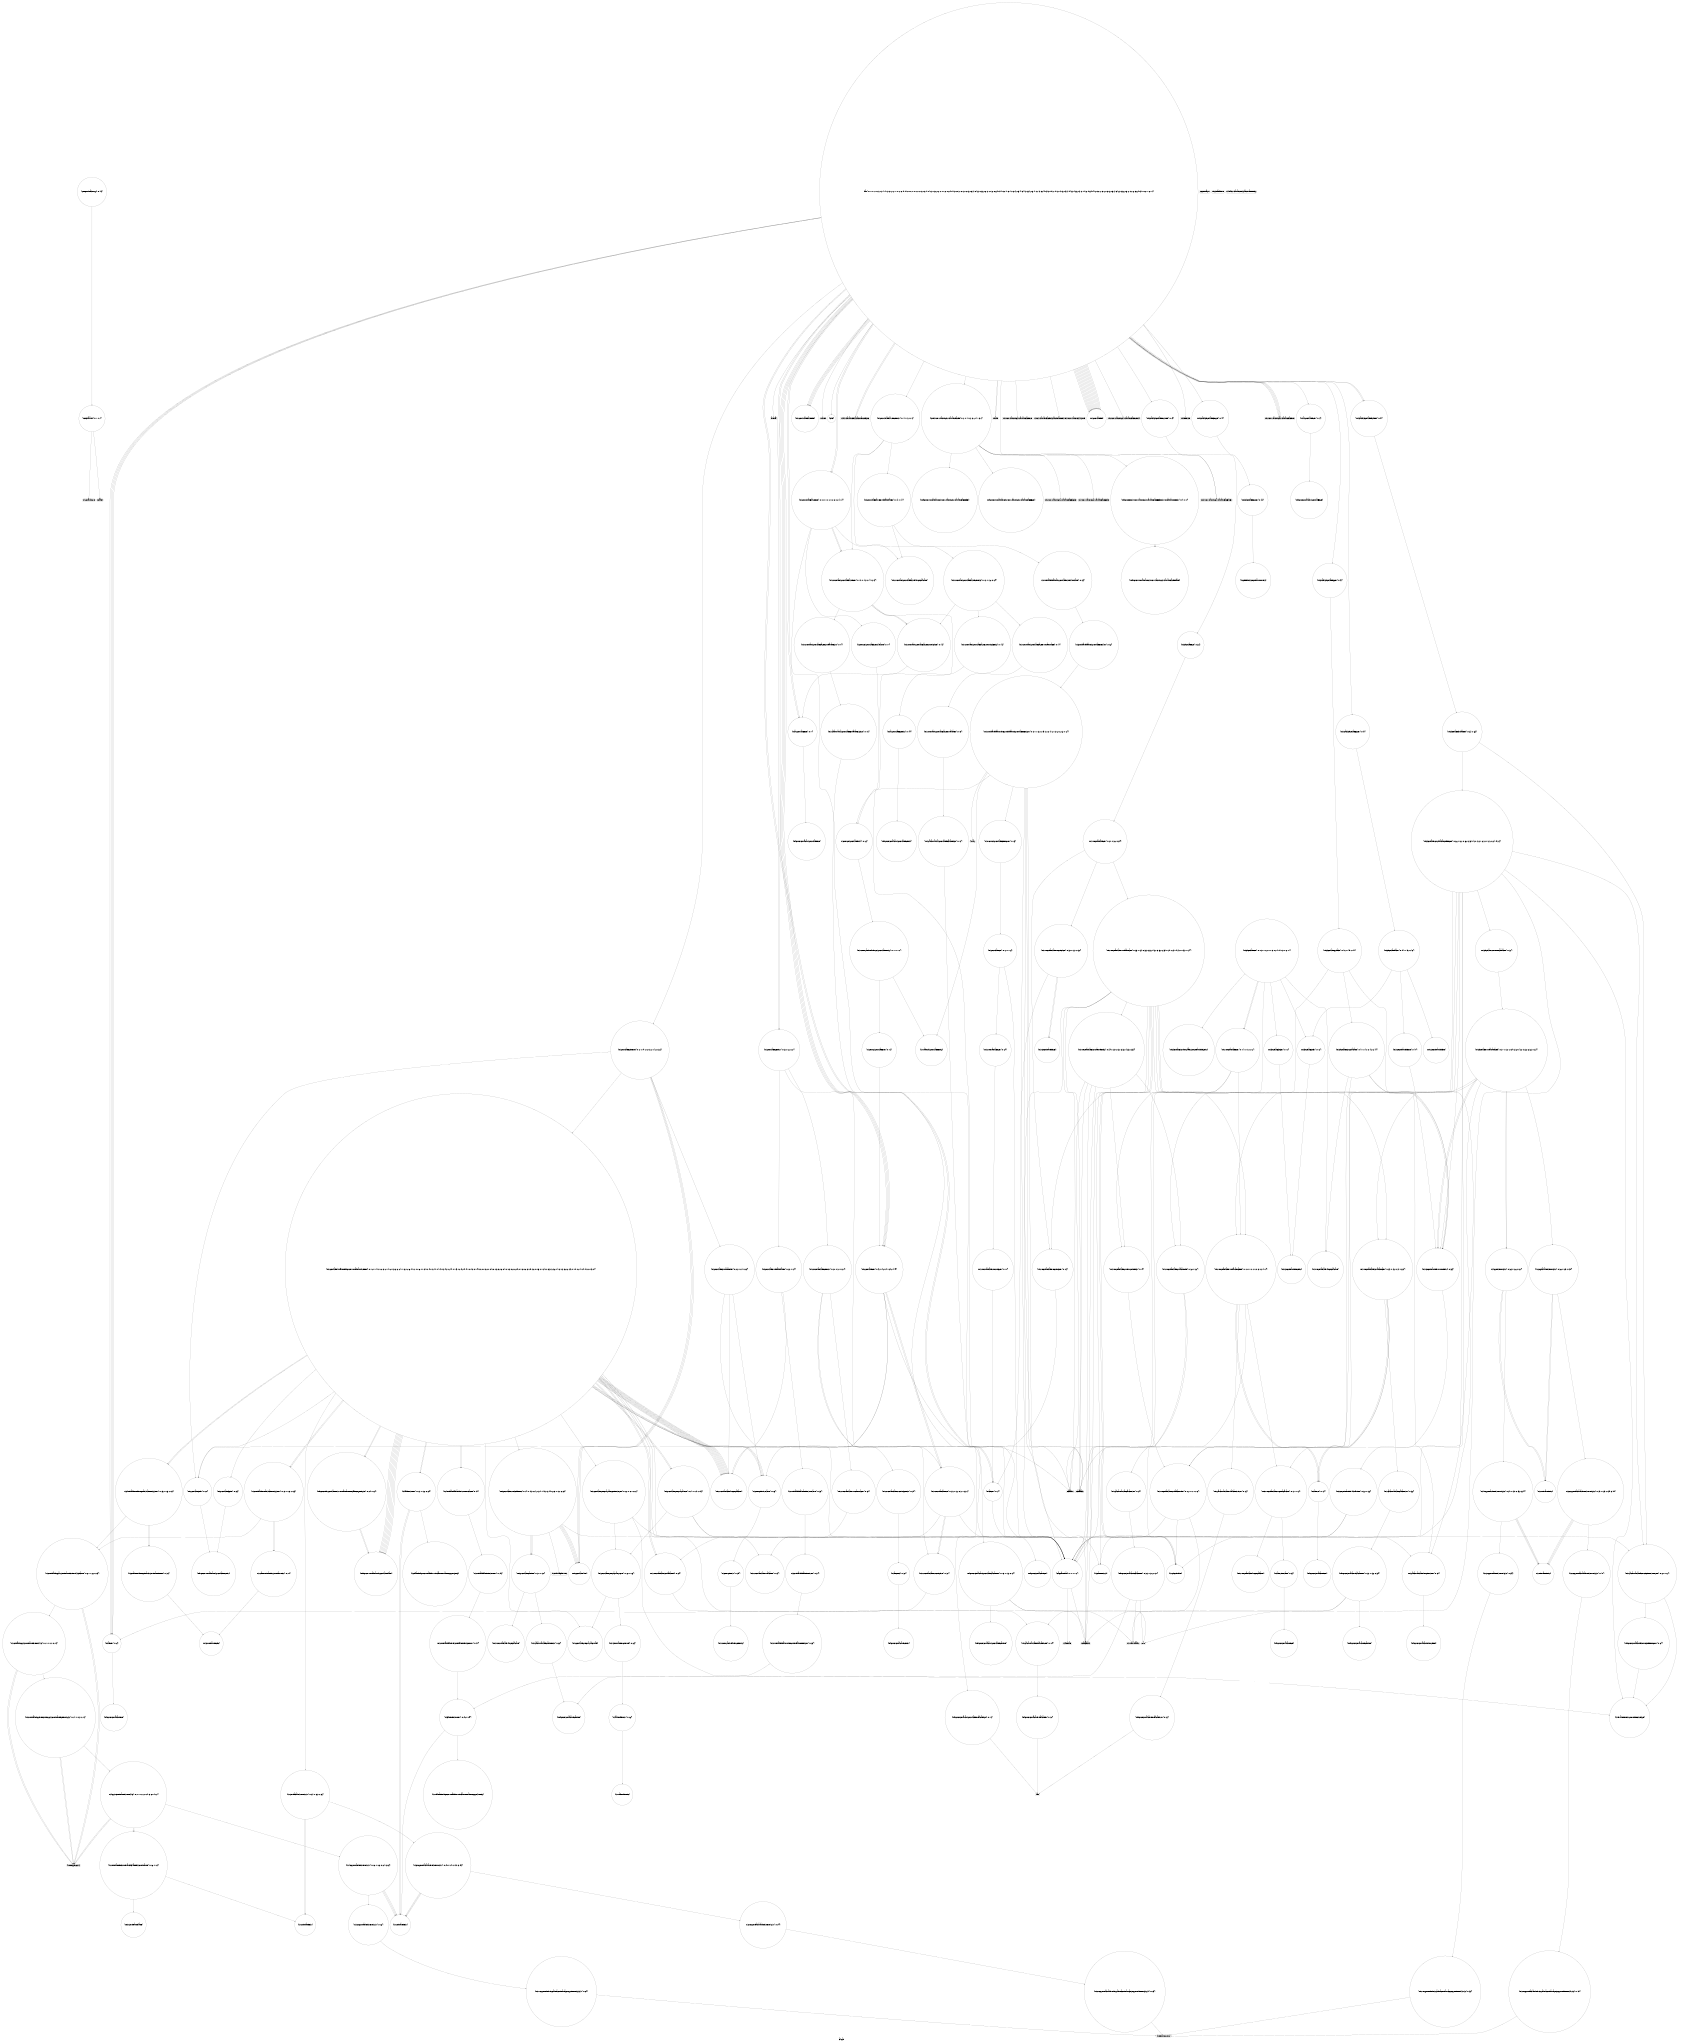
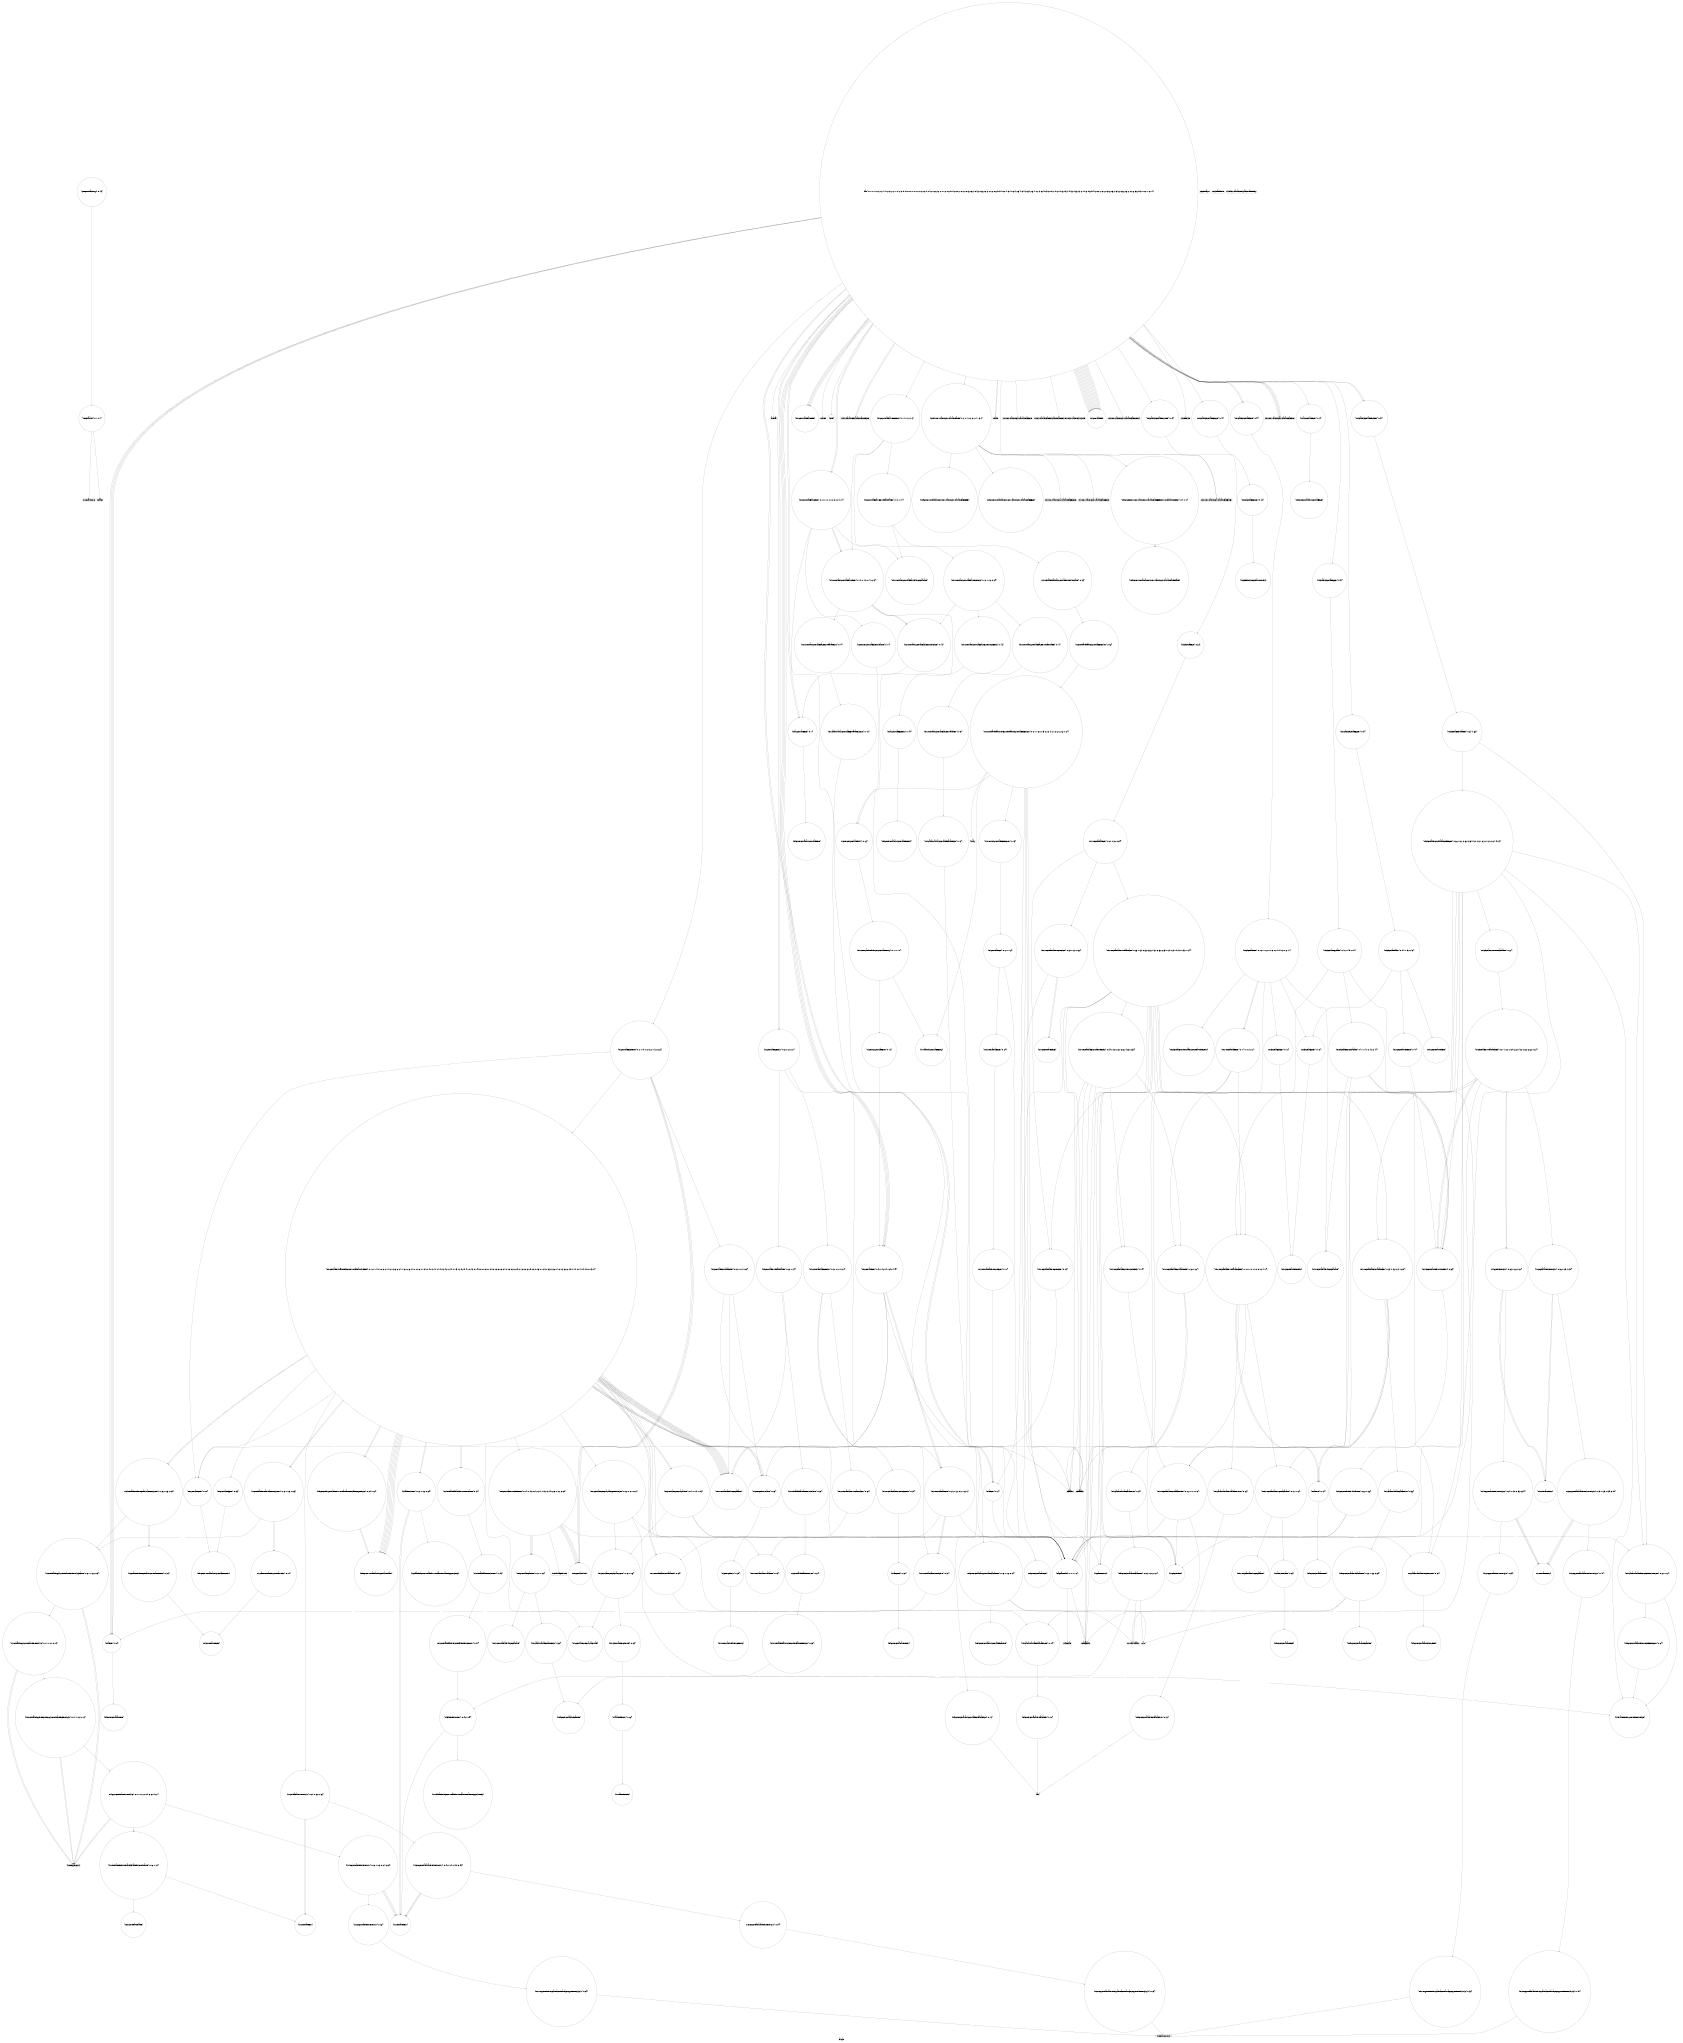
none -> (1247, 419)
